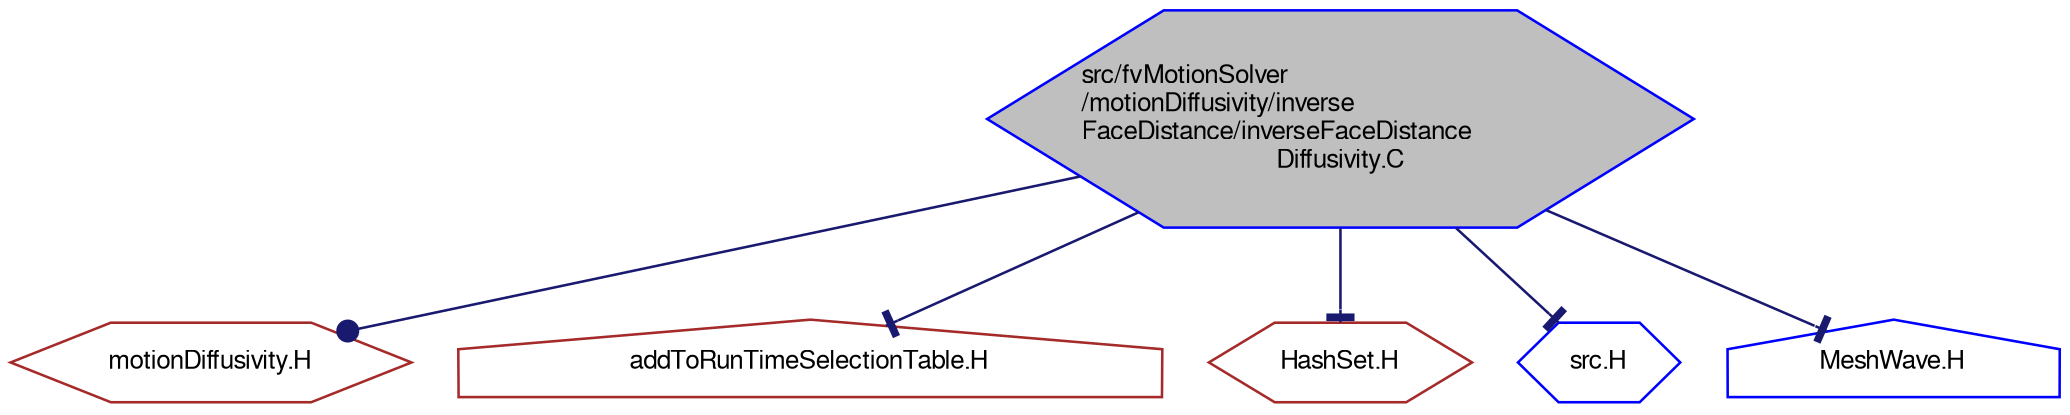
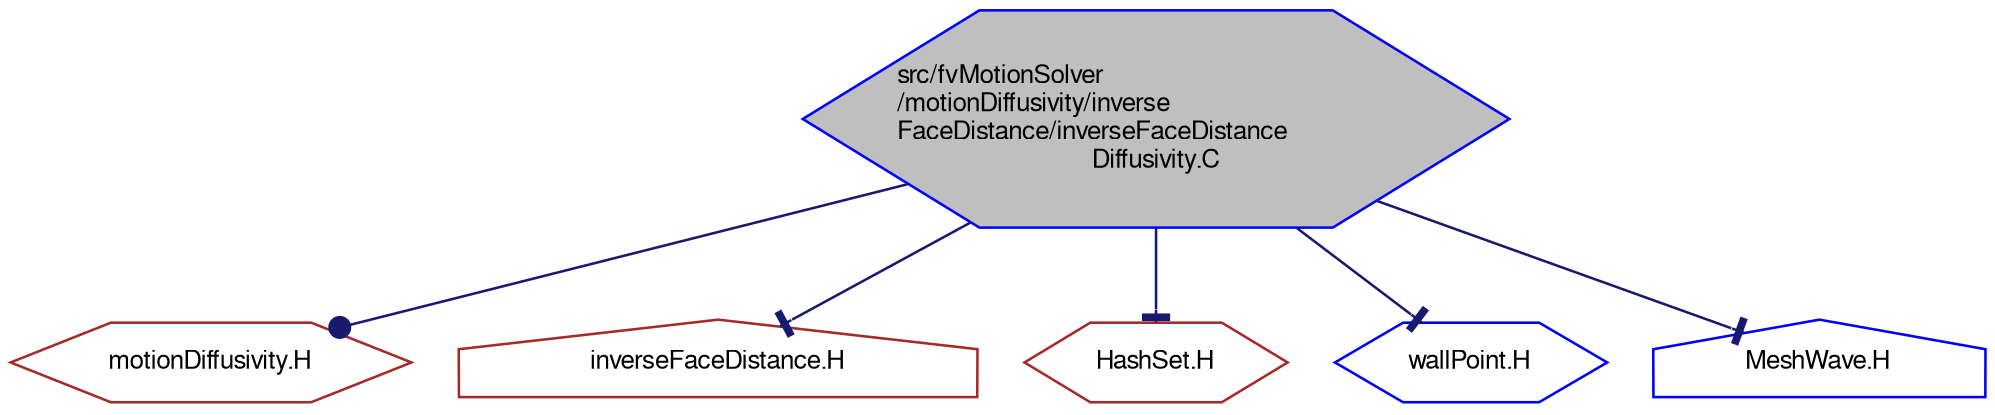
(810, 362) -> (718, 362)
(1599, 362) -> (1471, 362)
